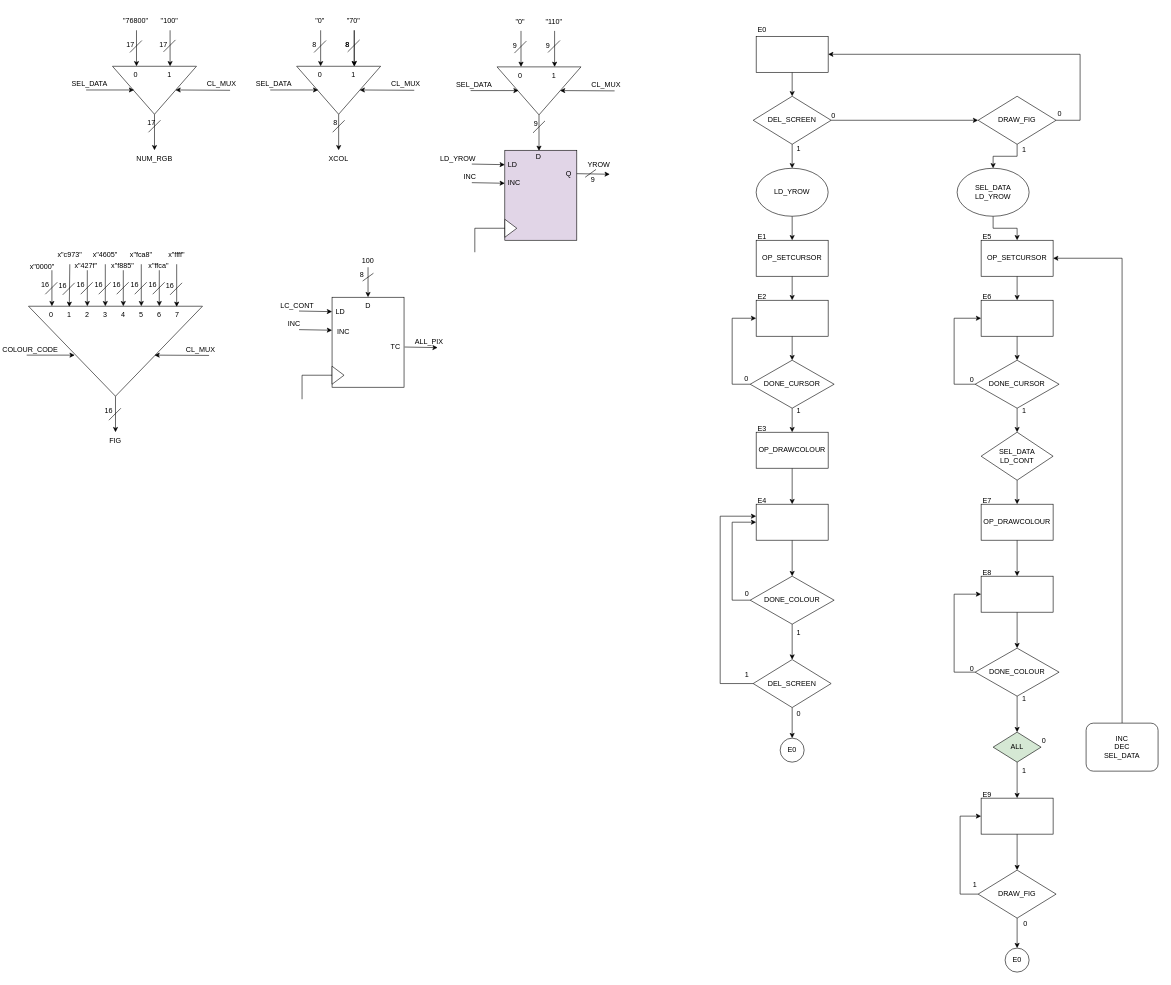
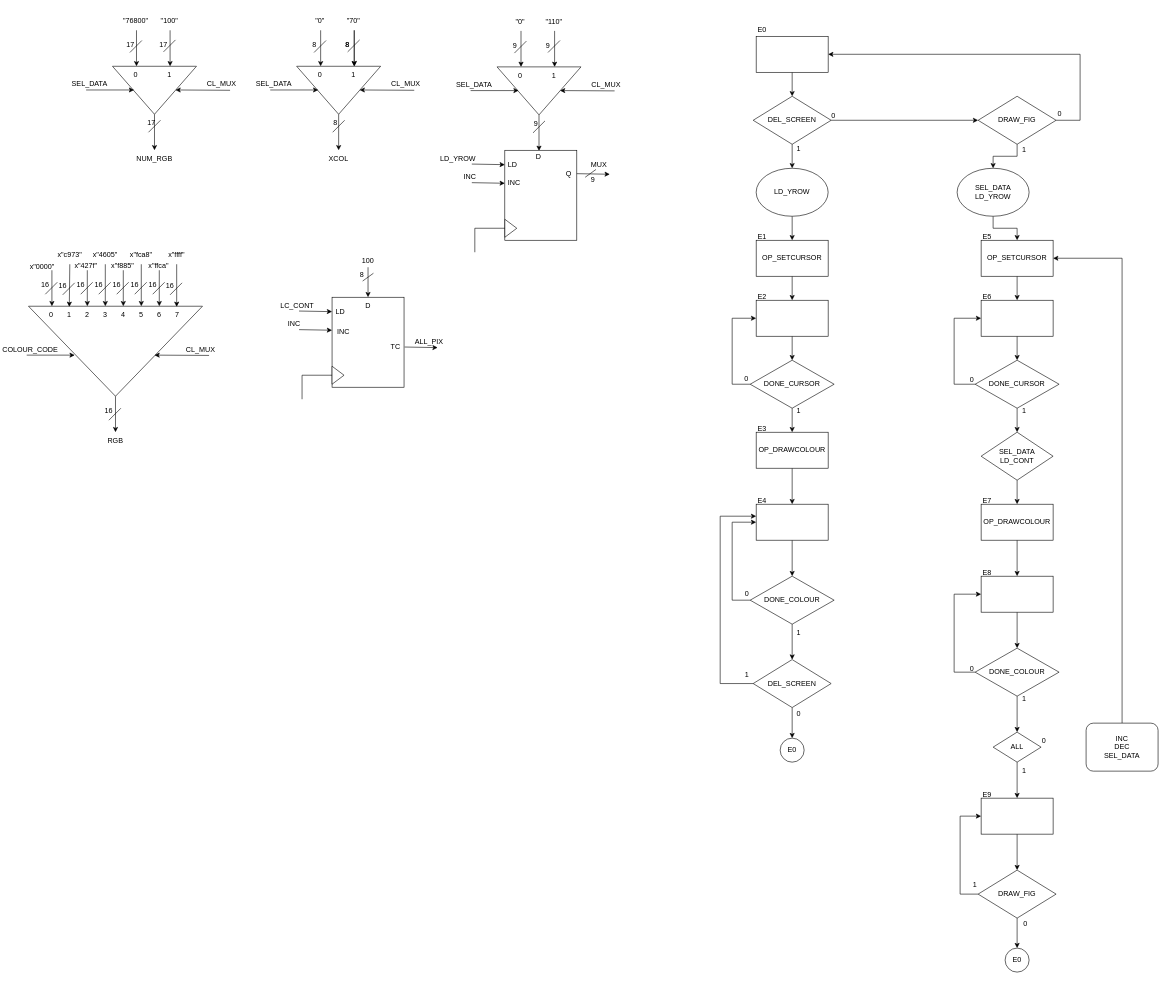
(599, 165) -> (599, 165)
(541, 195) -> (541, 195)
(116, 441) -> (116, 441)
(1017, 747) -> (1017, 747)
